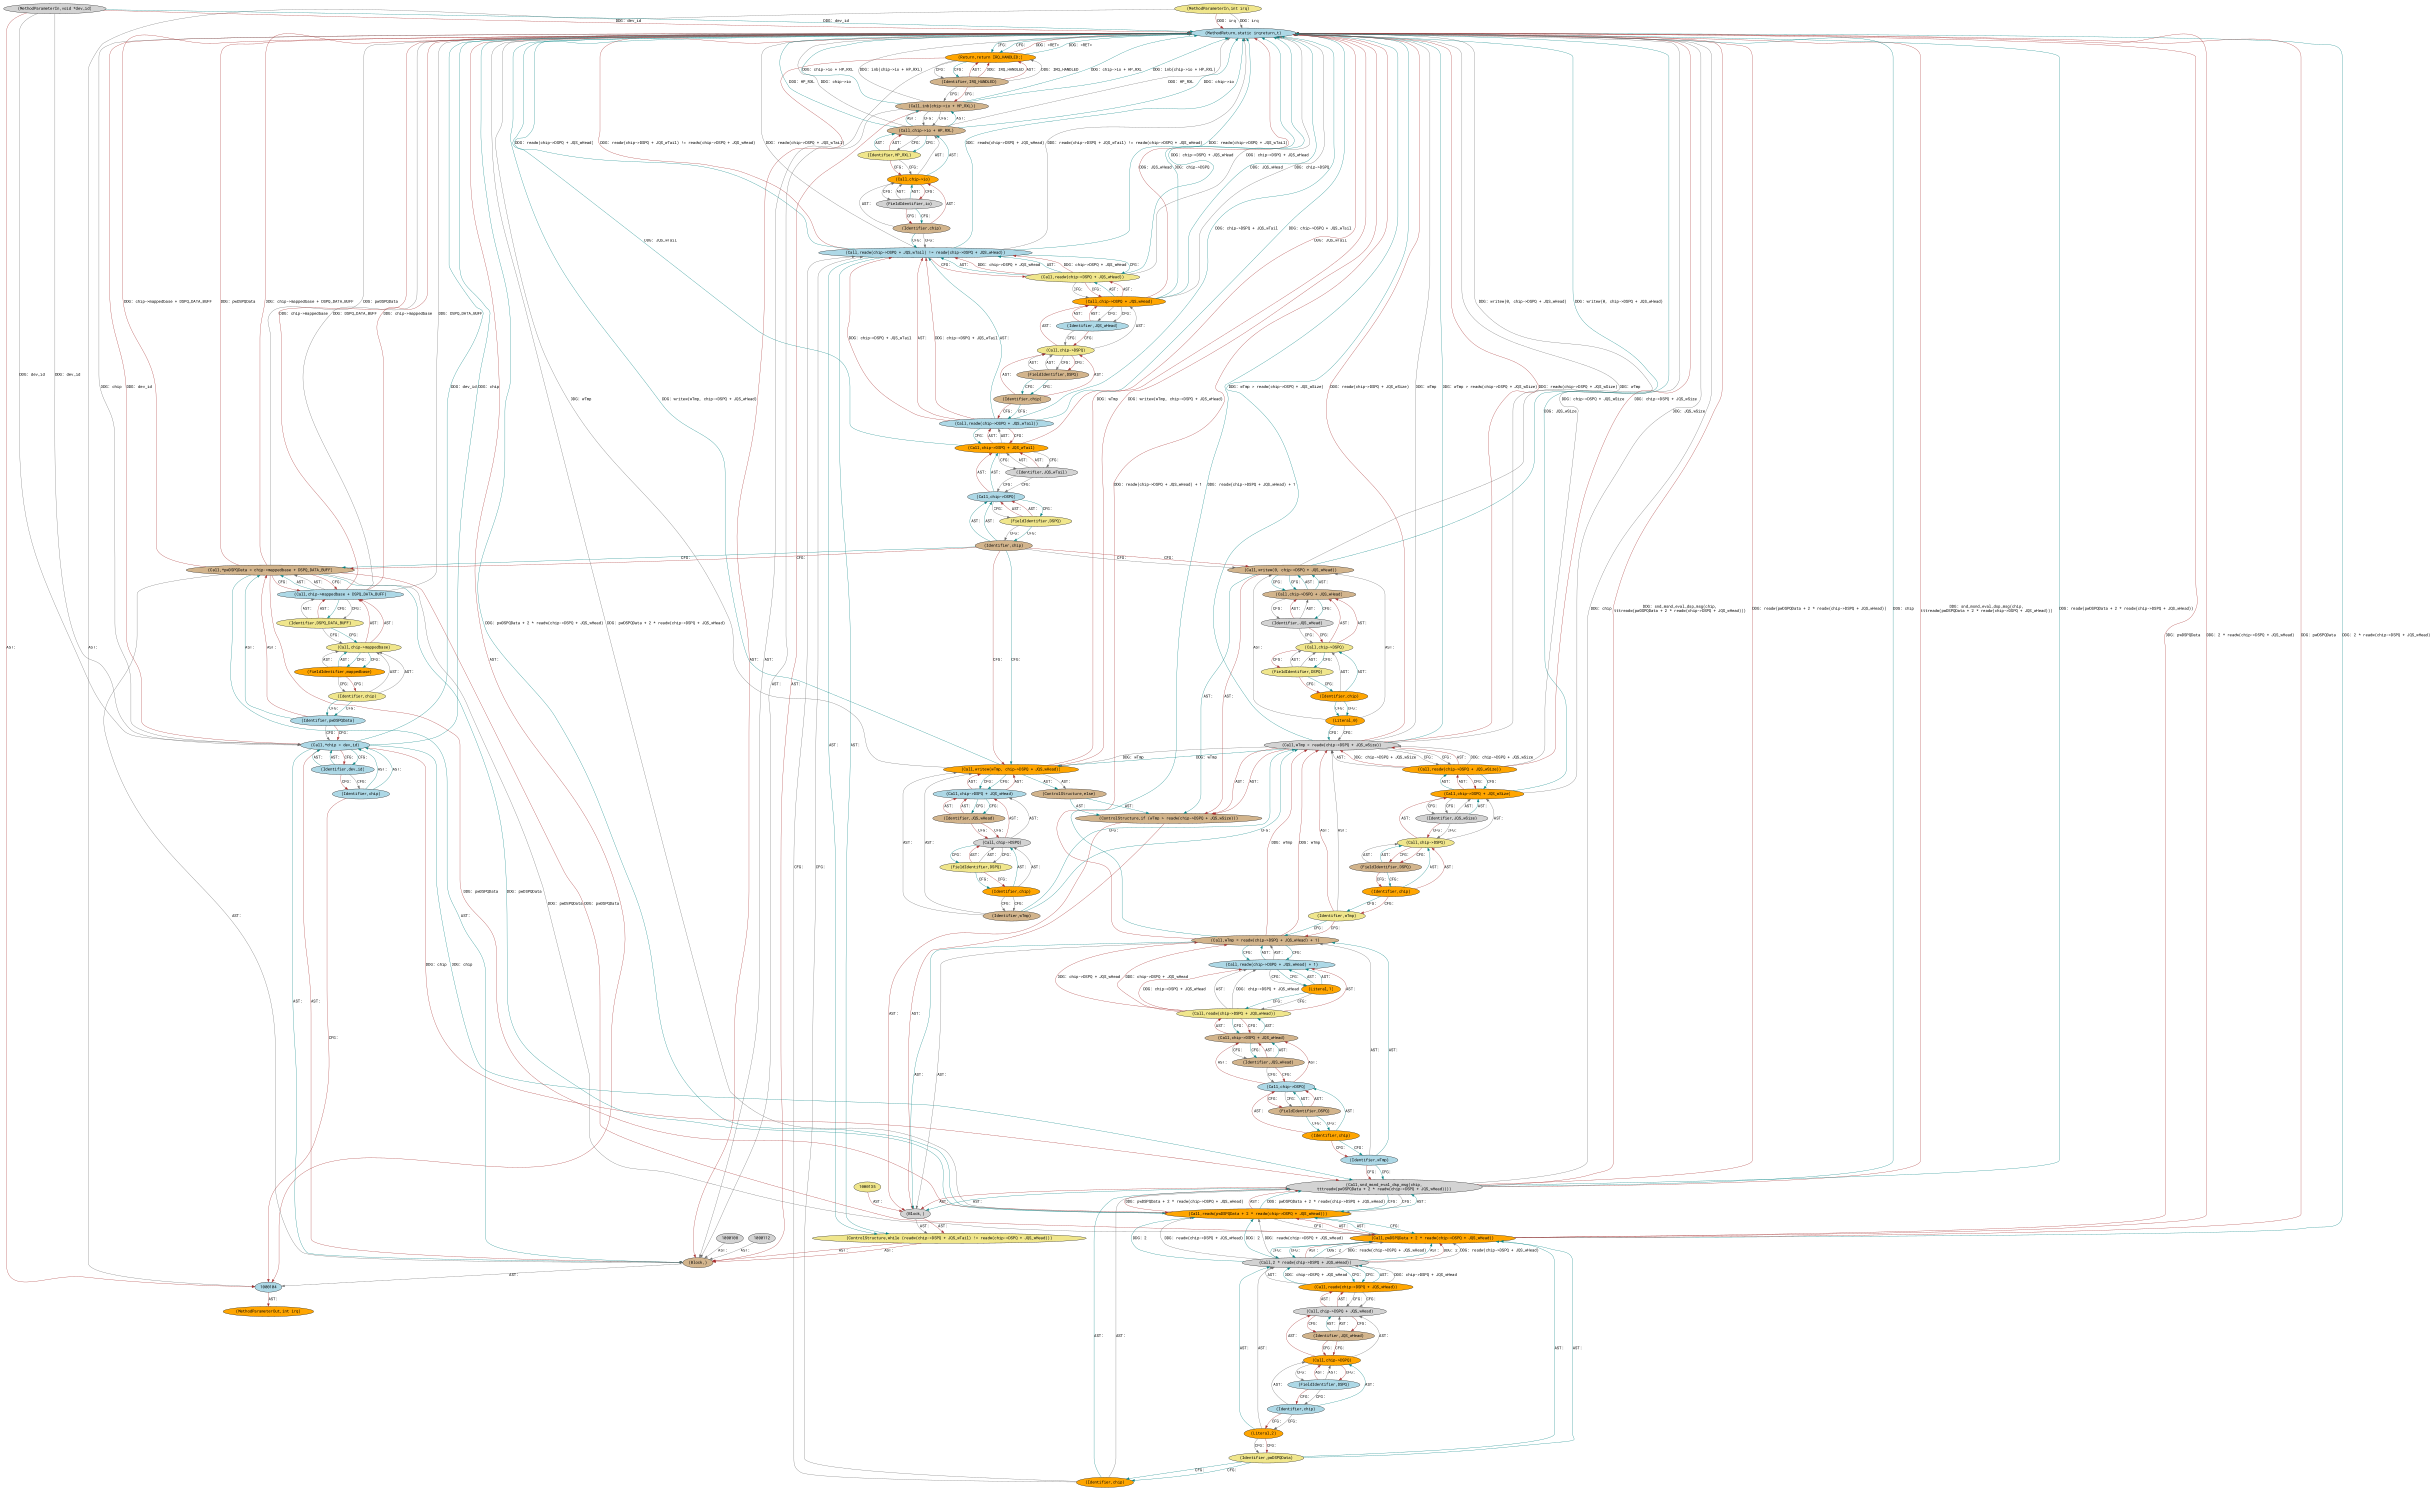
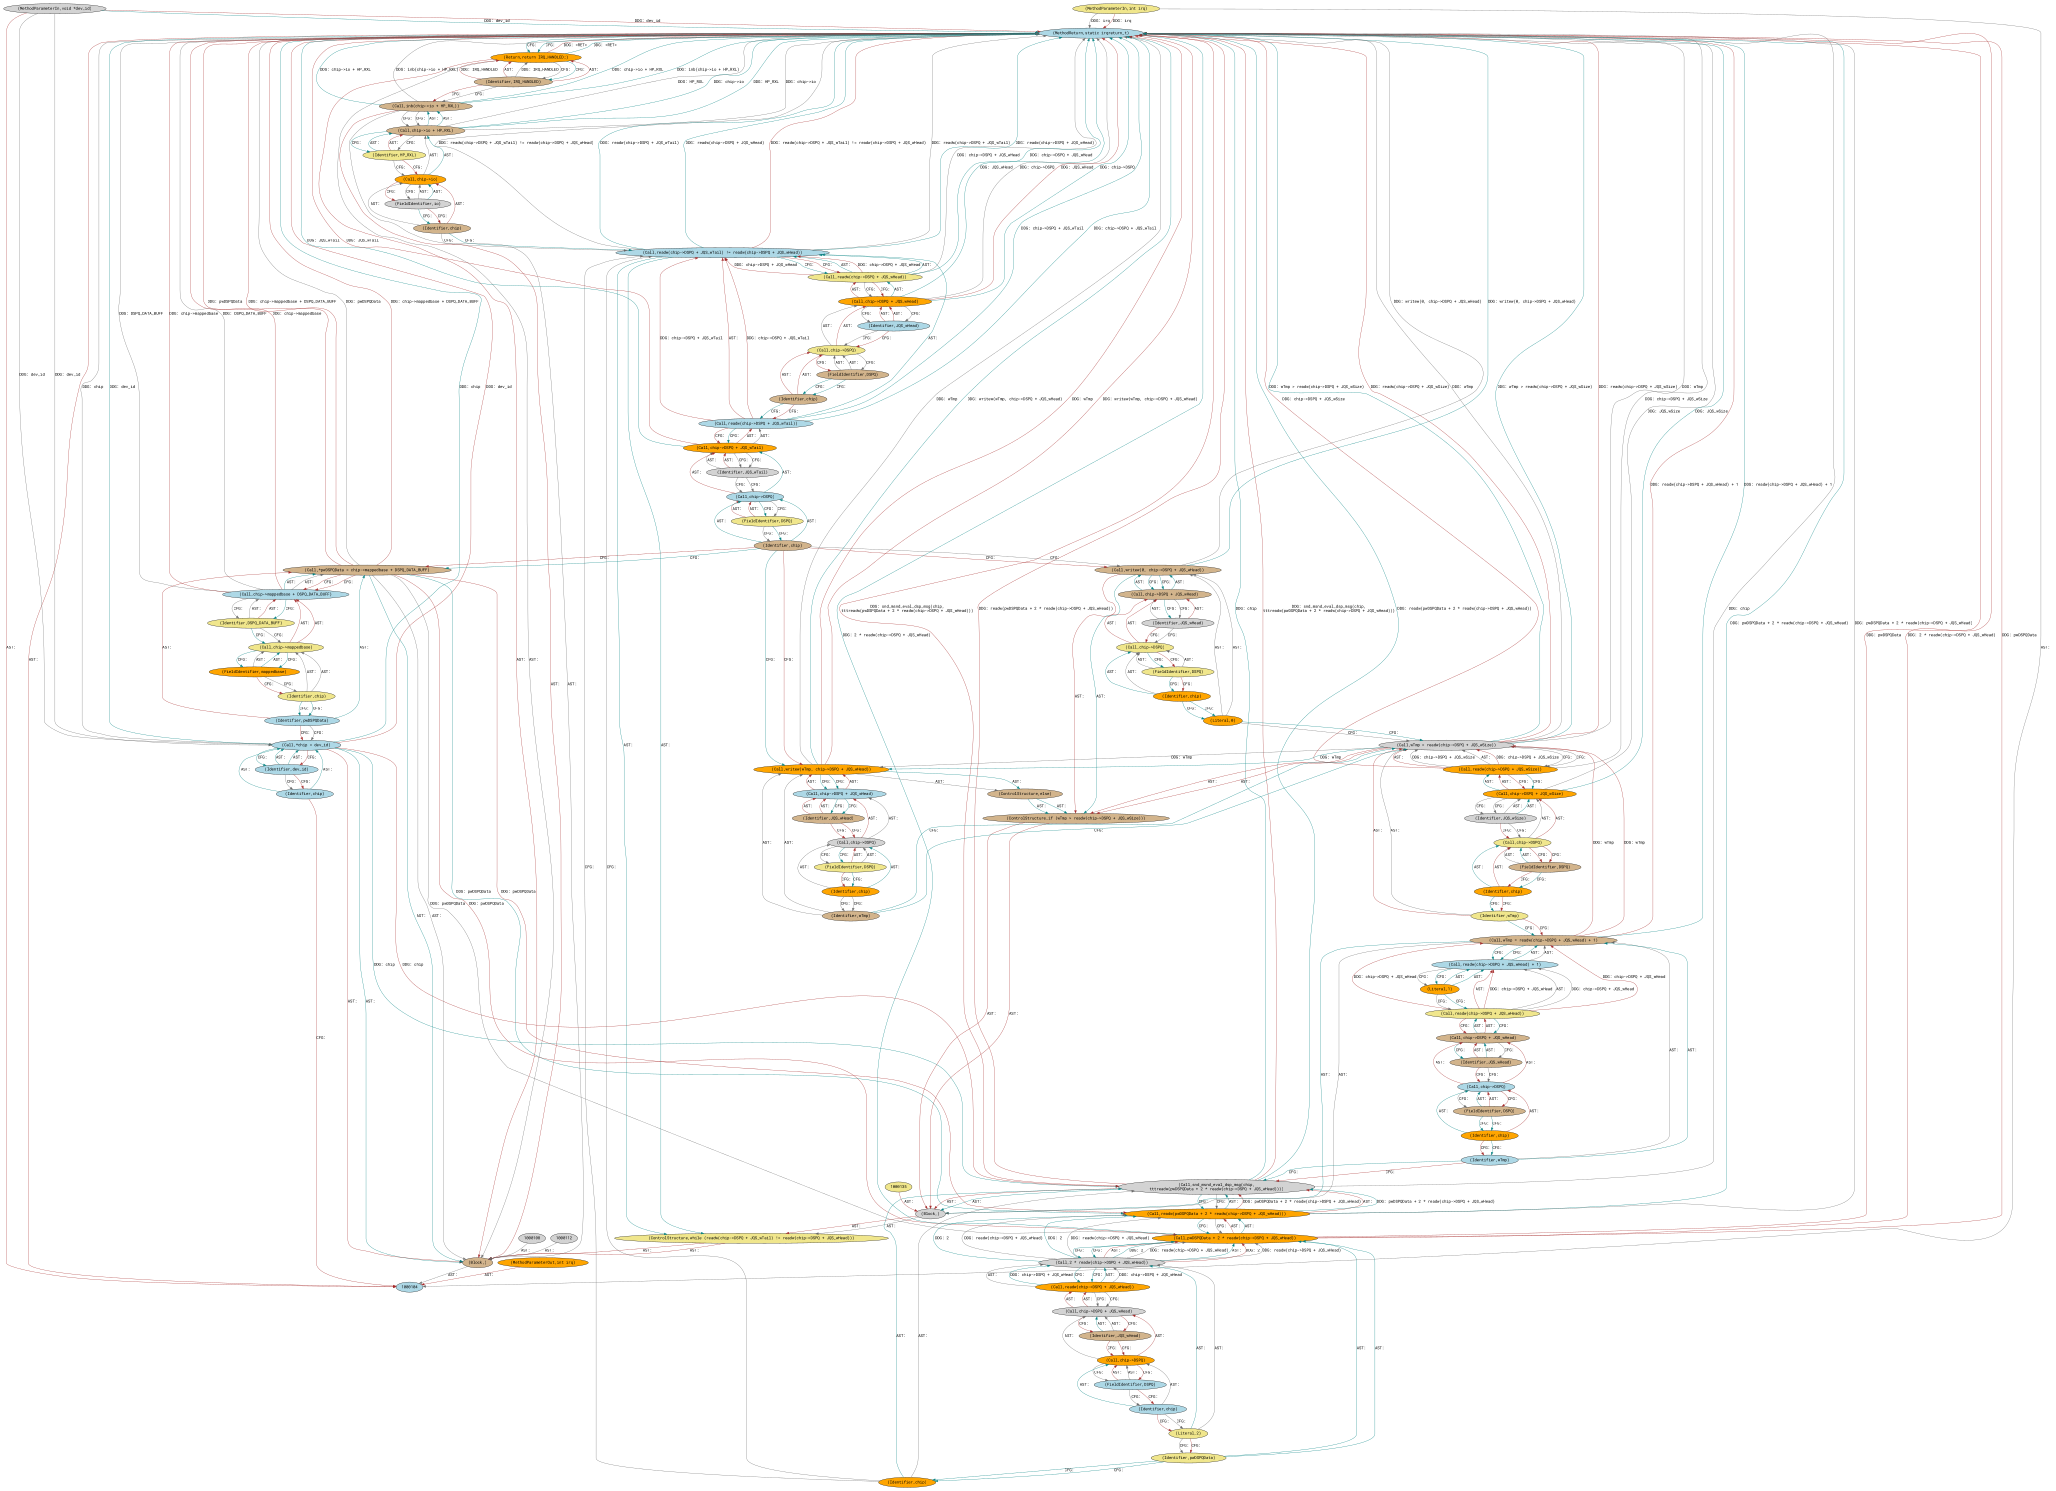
(268, 1298) -> (472, 1276)
(1264, 1434) -> (1188, 1434)
